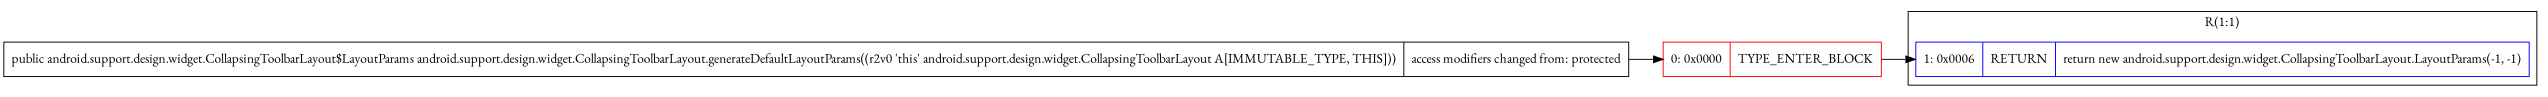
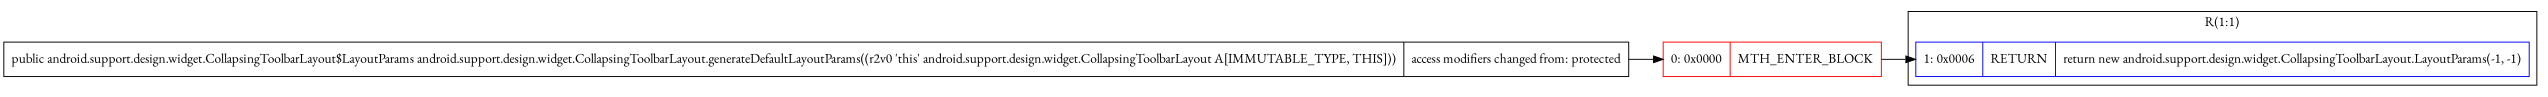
(1806, 59) -> (1806, 59)
